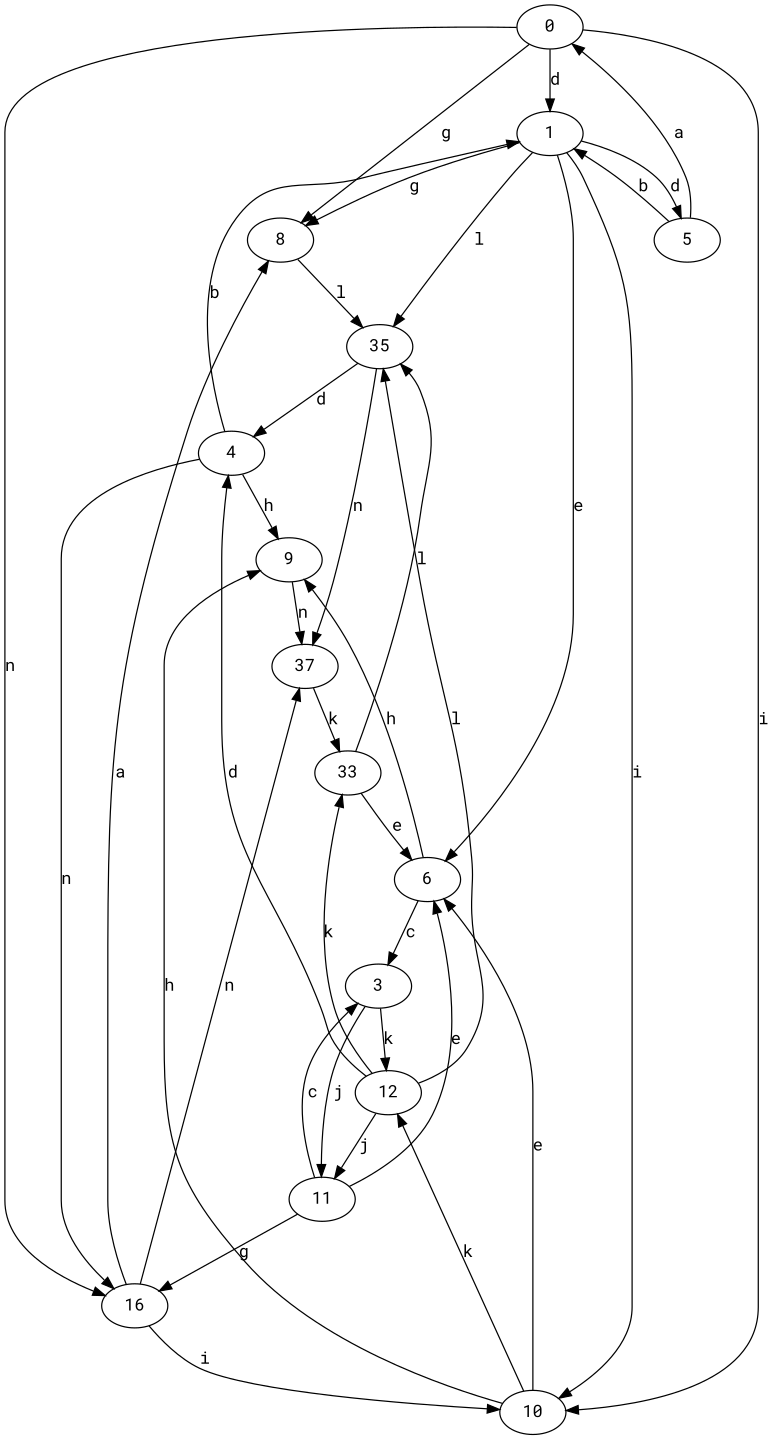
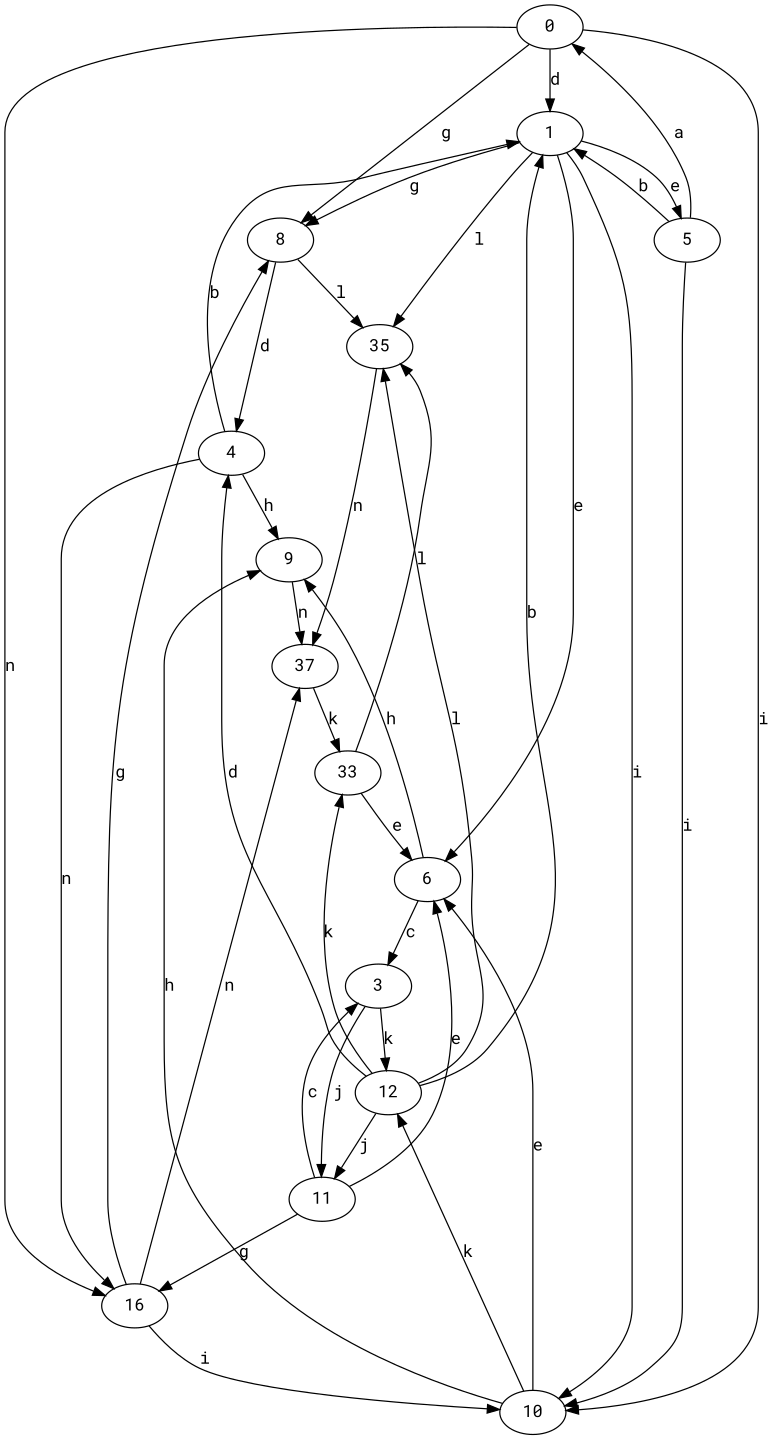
(676, 187) -> (676, 187)
(311, 396) -> (257, 341)
none -> (529, 656)
(121, 773) -> (121, 773)
none -> (682, 862)
